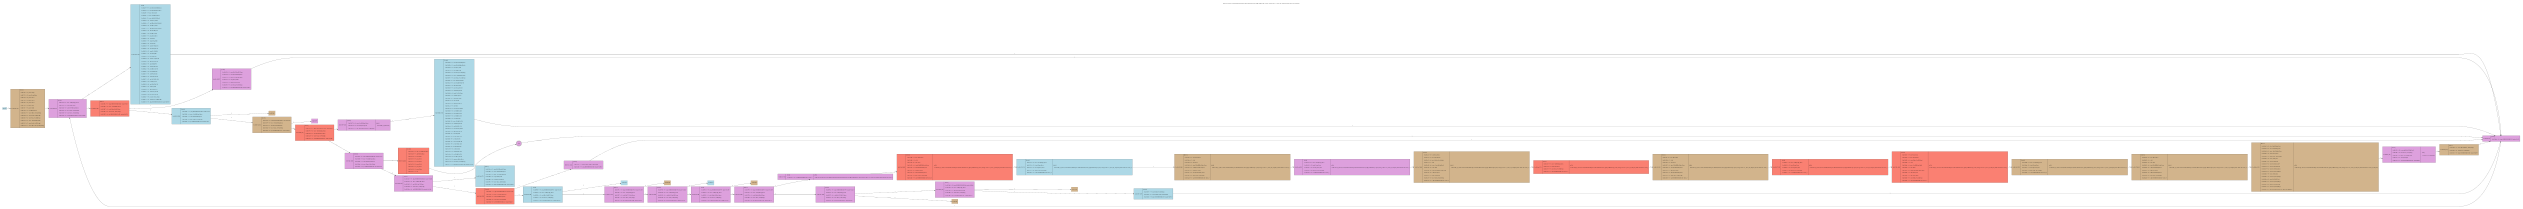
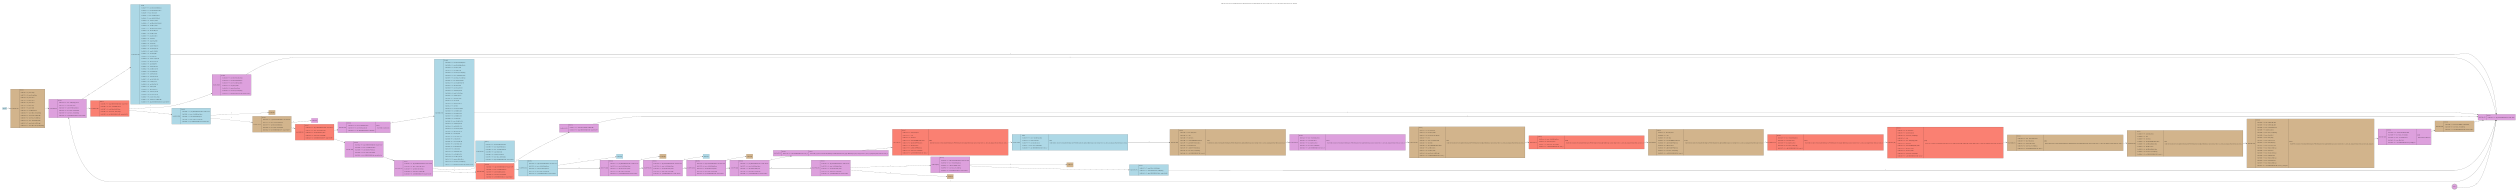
(414, 161) -> none
